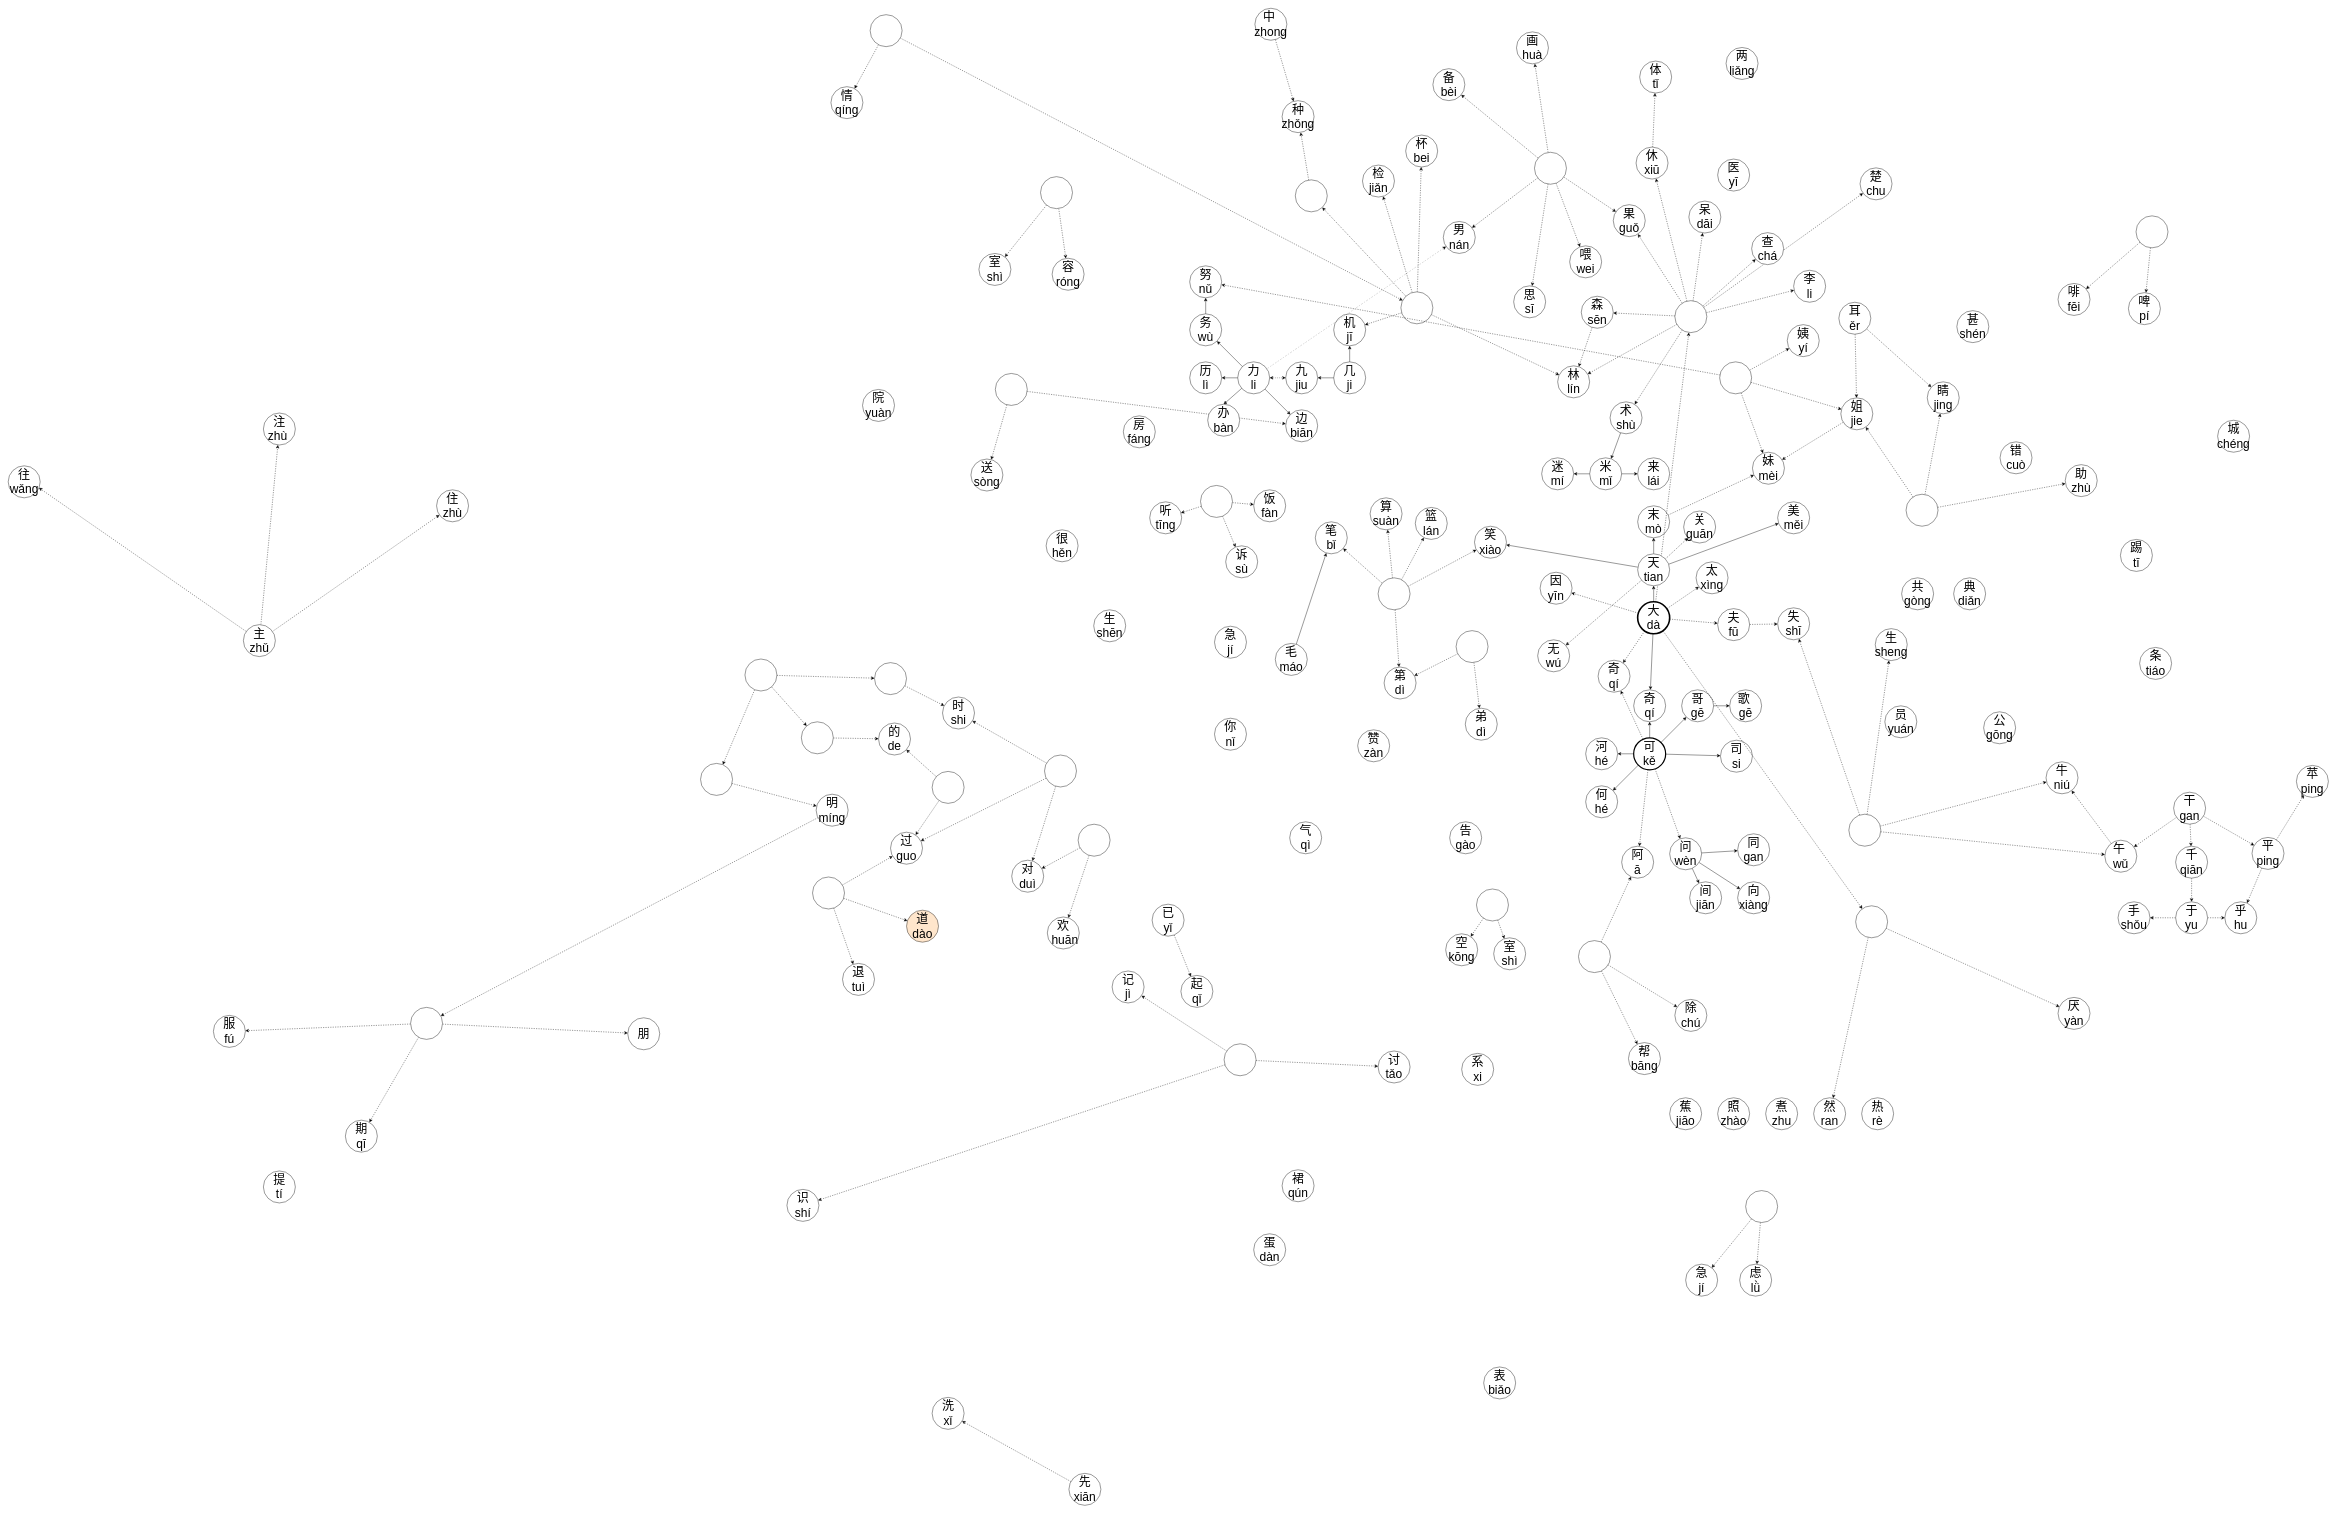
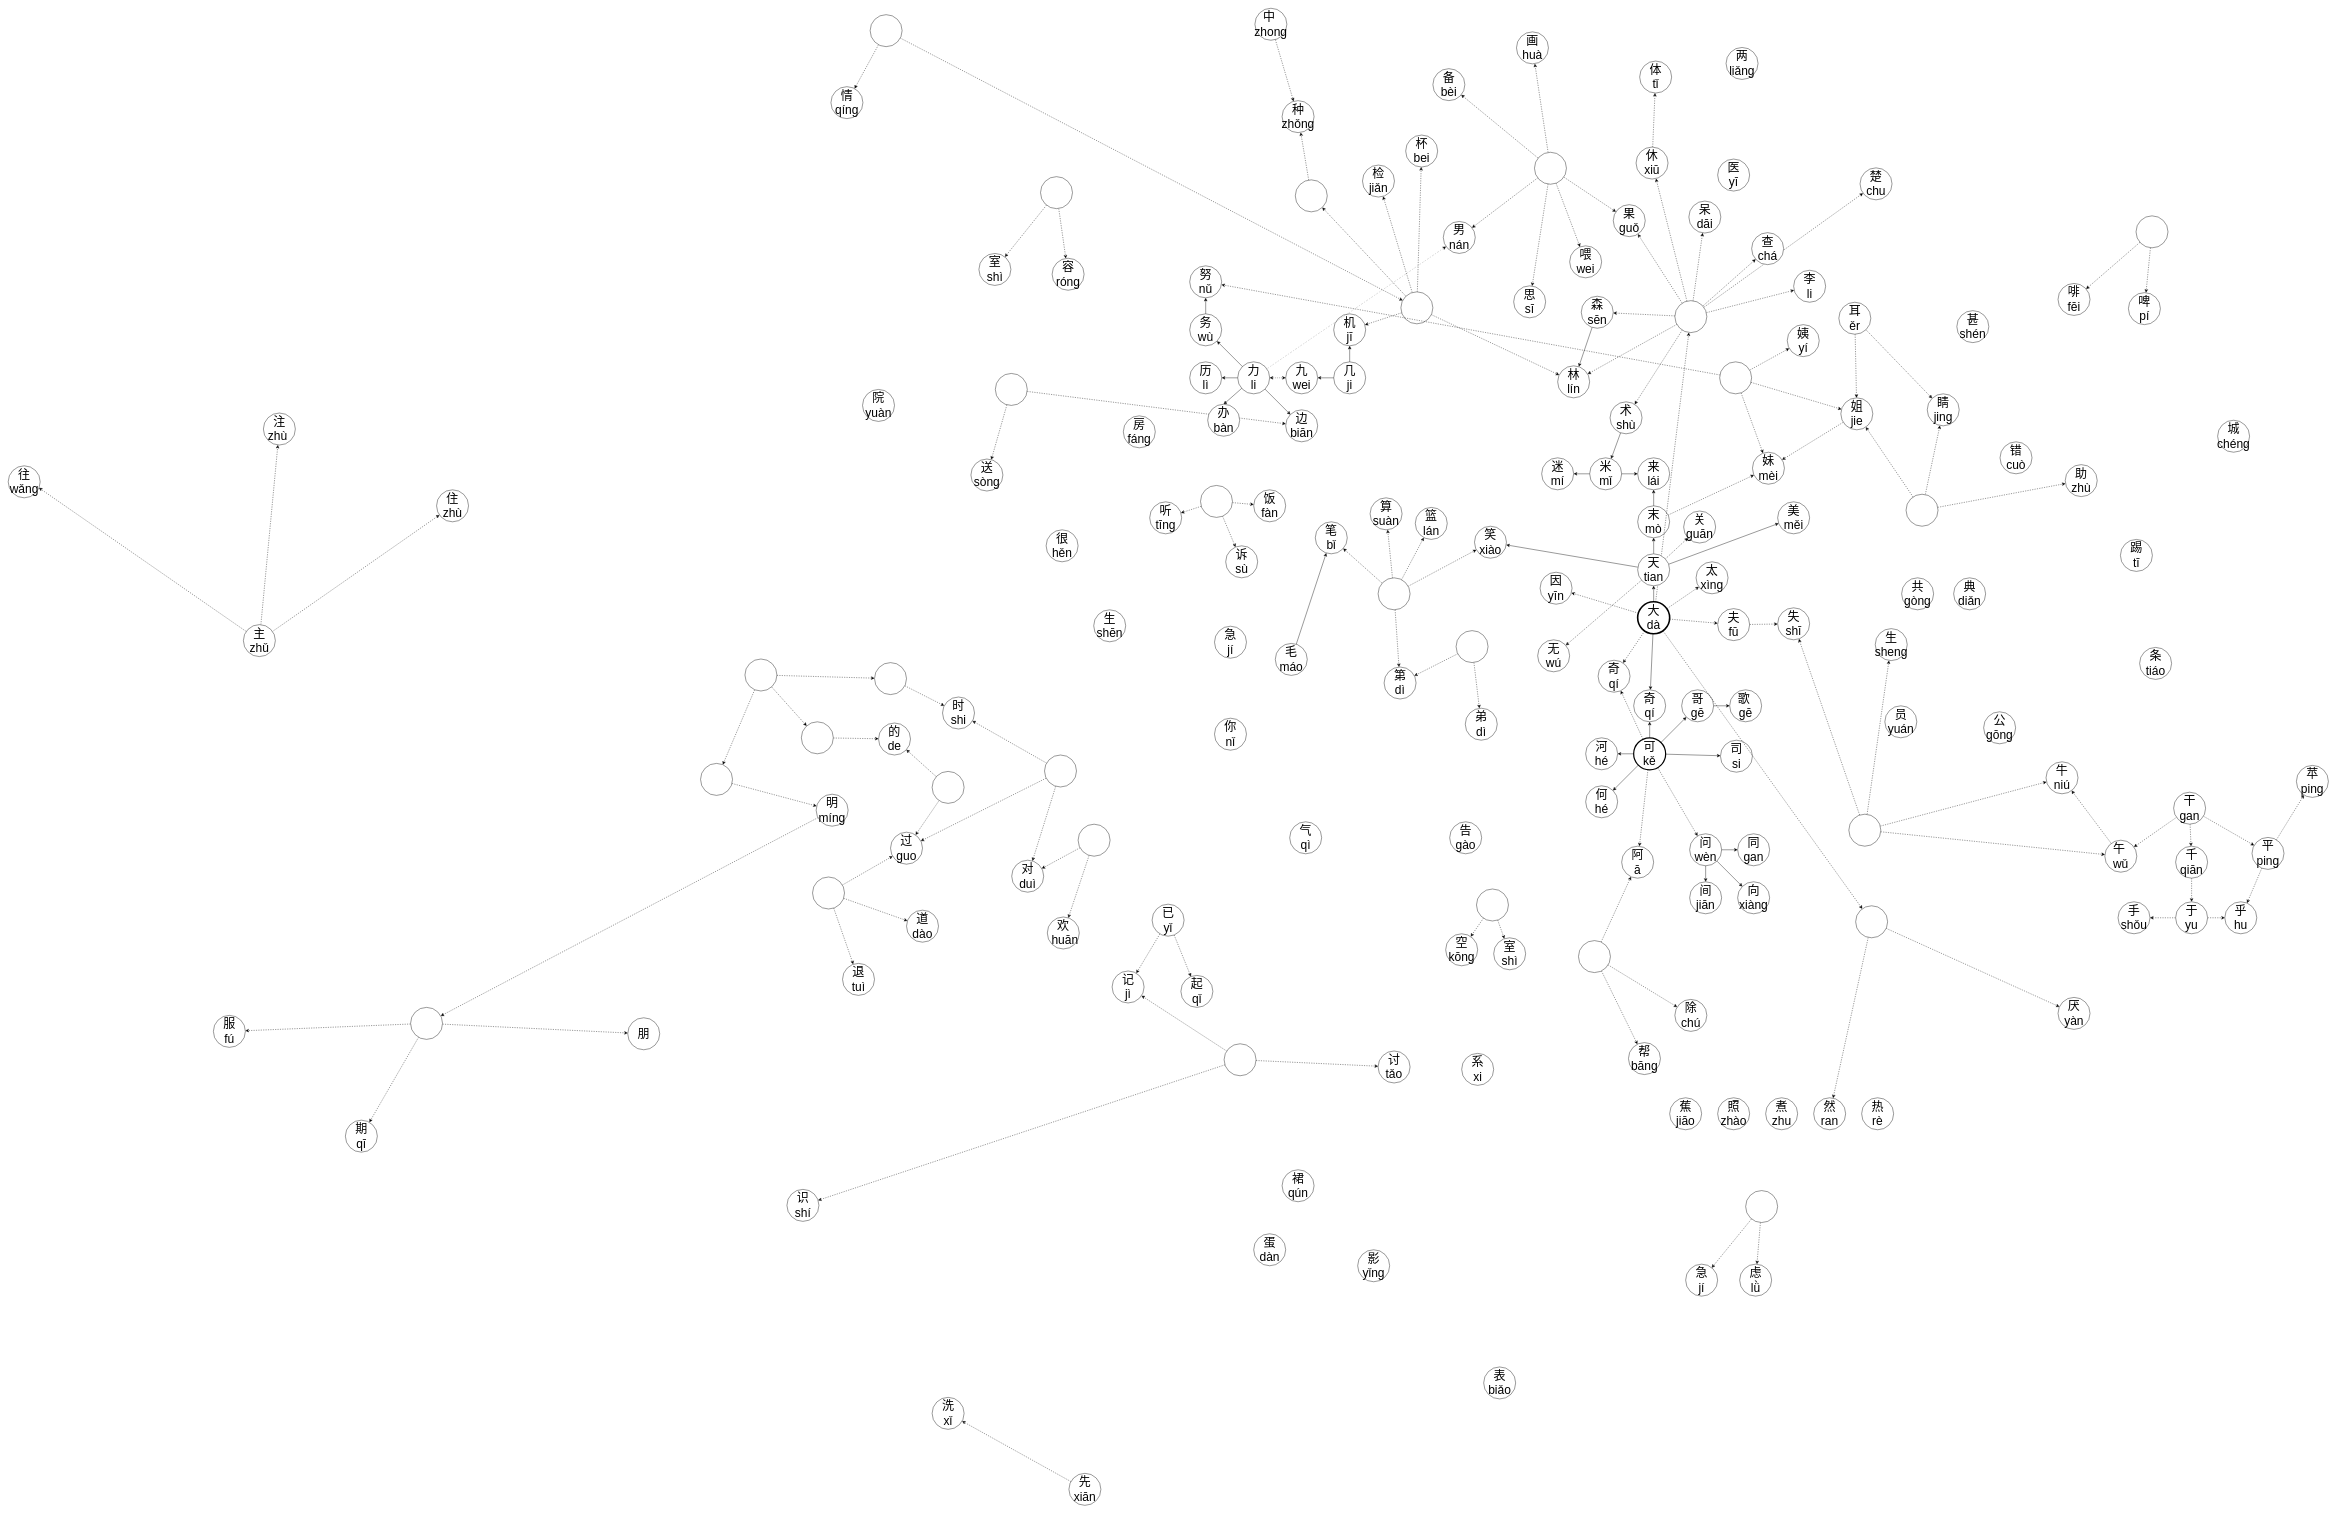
(1586, 345) -> (1586, 345)
(1302, 378) -> (1302, 378)
(1943, 398) -> (1943, 410)
none -> (1654, 493)
(1374, 746) -> none
(1686, 854) -> (1706, 850)
(923, 926) -> (923, 926)
none -> (1139, 969)
(279, 1187) -> none
none -> (1374, 1266)
